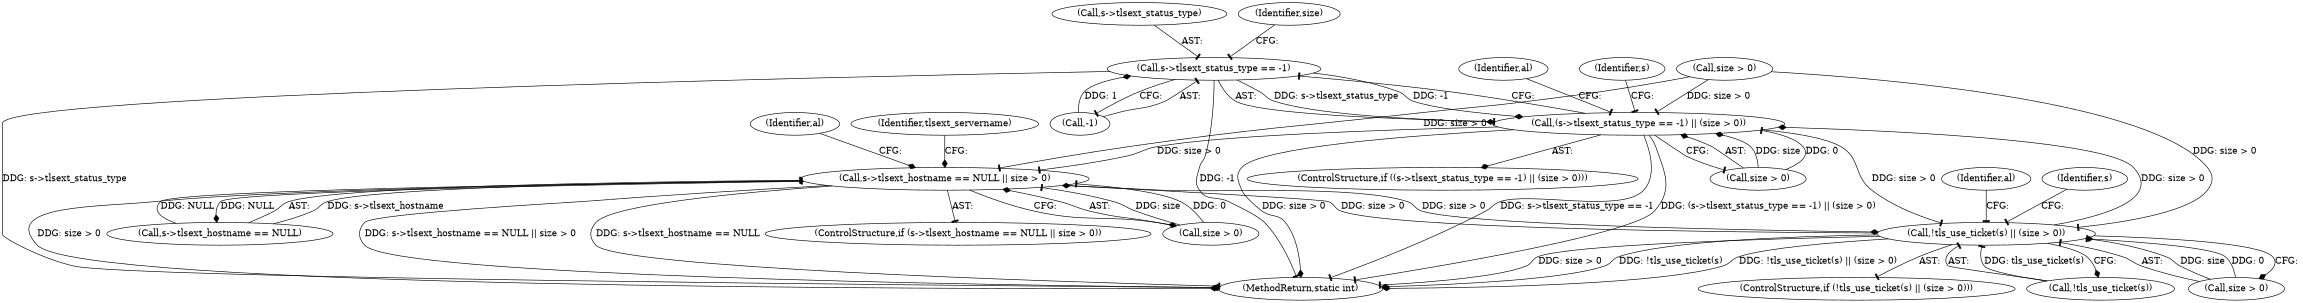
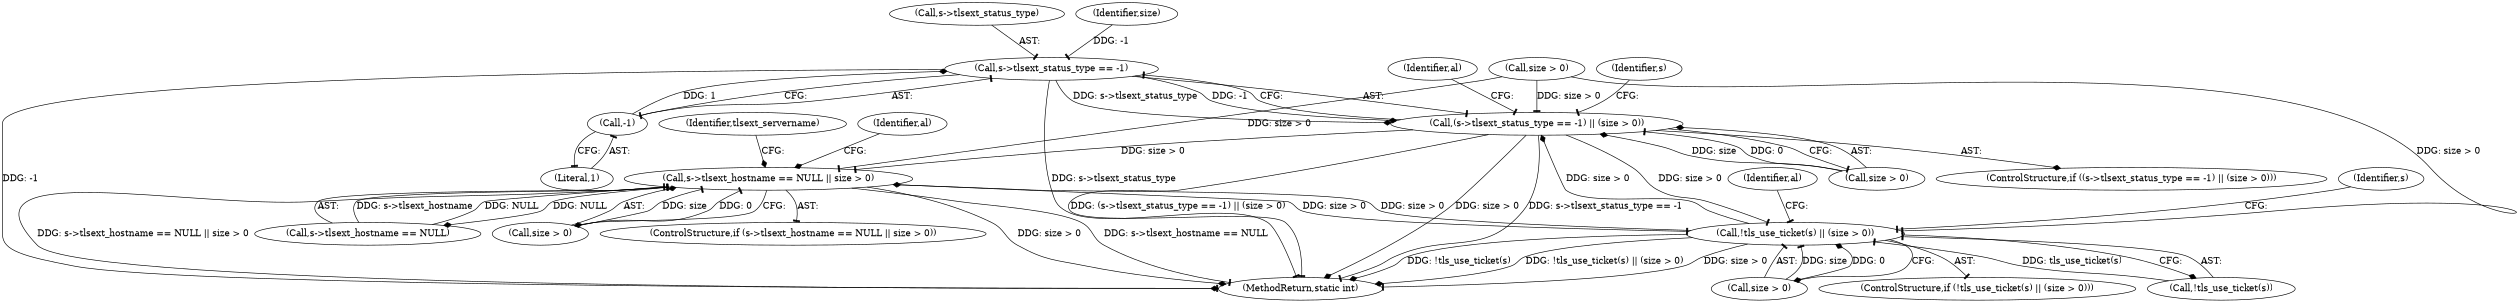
(1269, 41) -> (1111, 41)
none -> (577, 179)
(1465, 217) -> (1291, 203)
